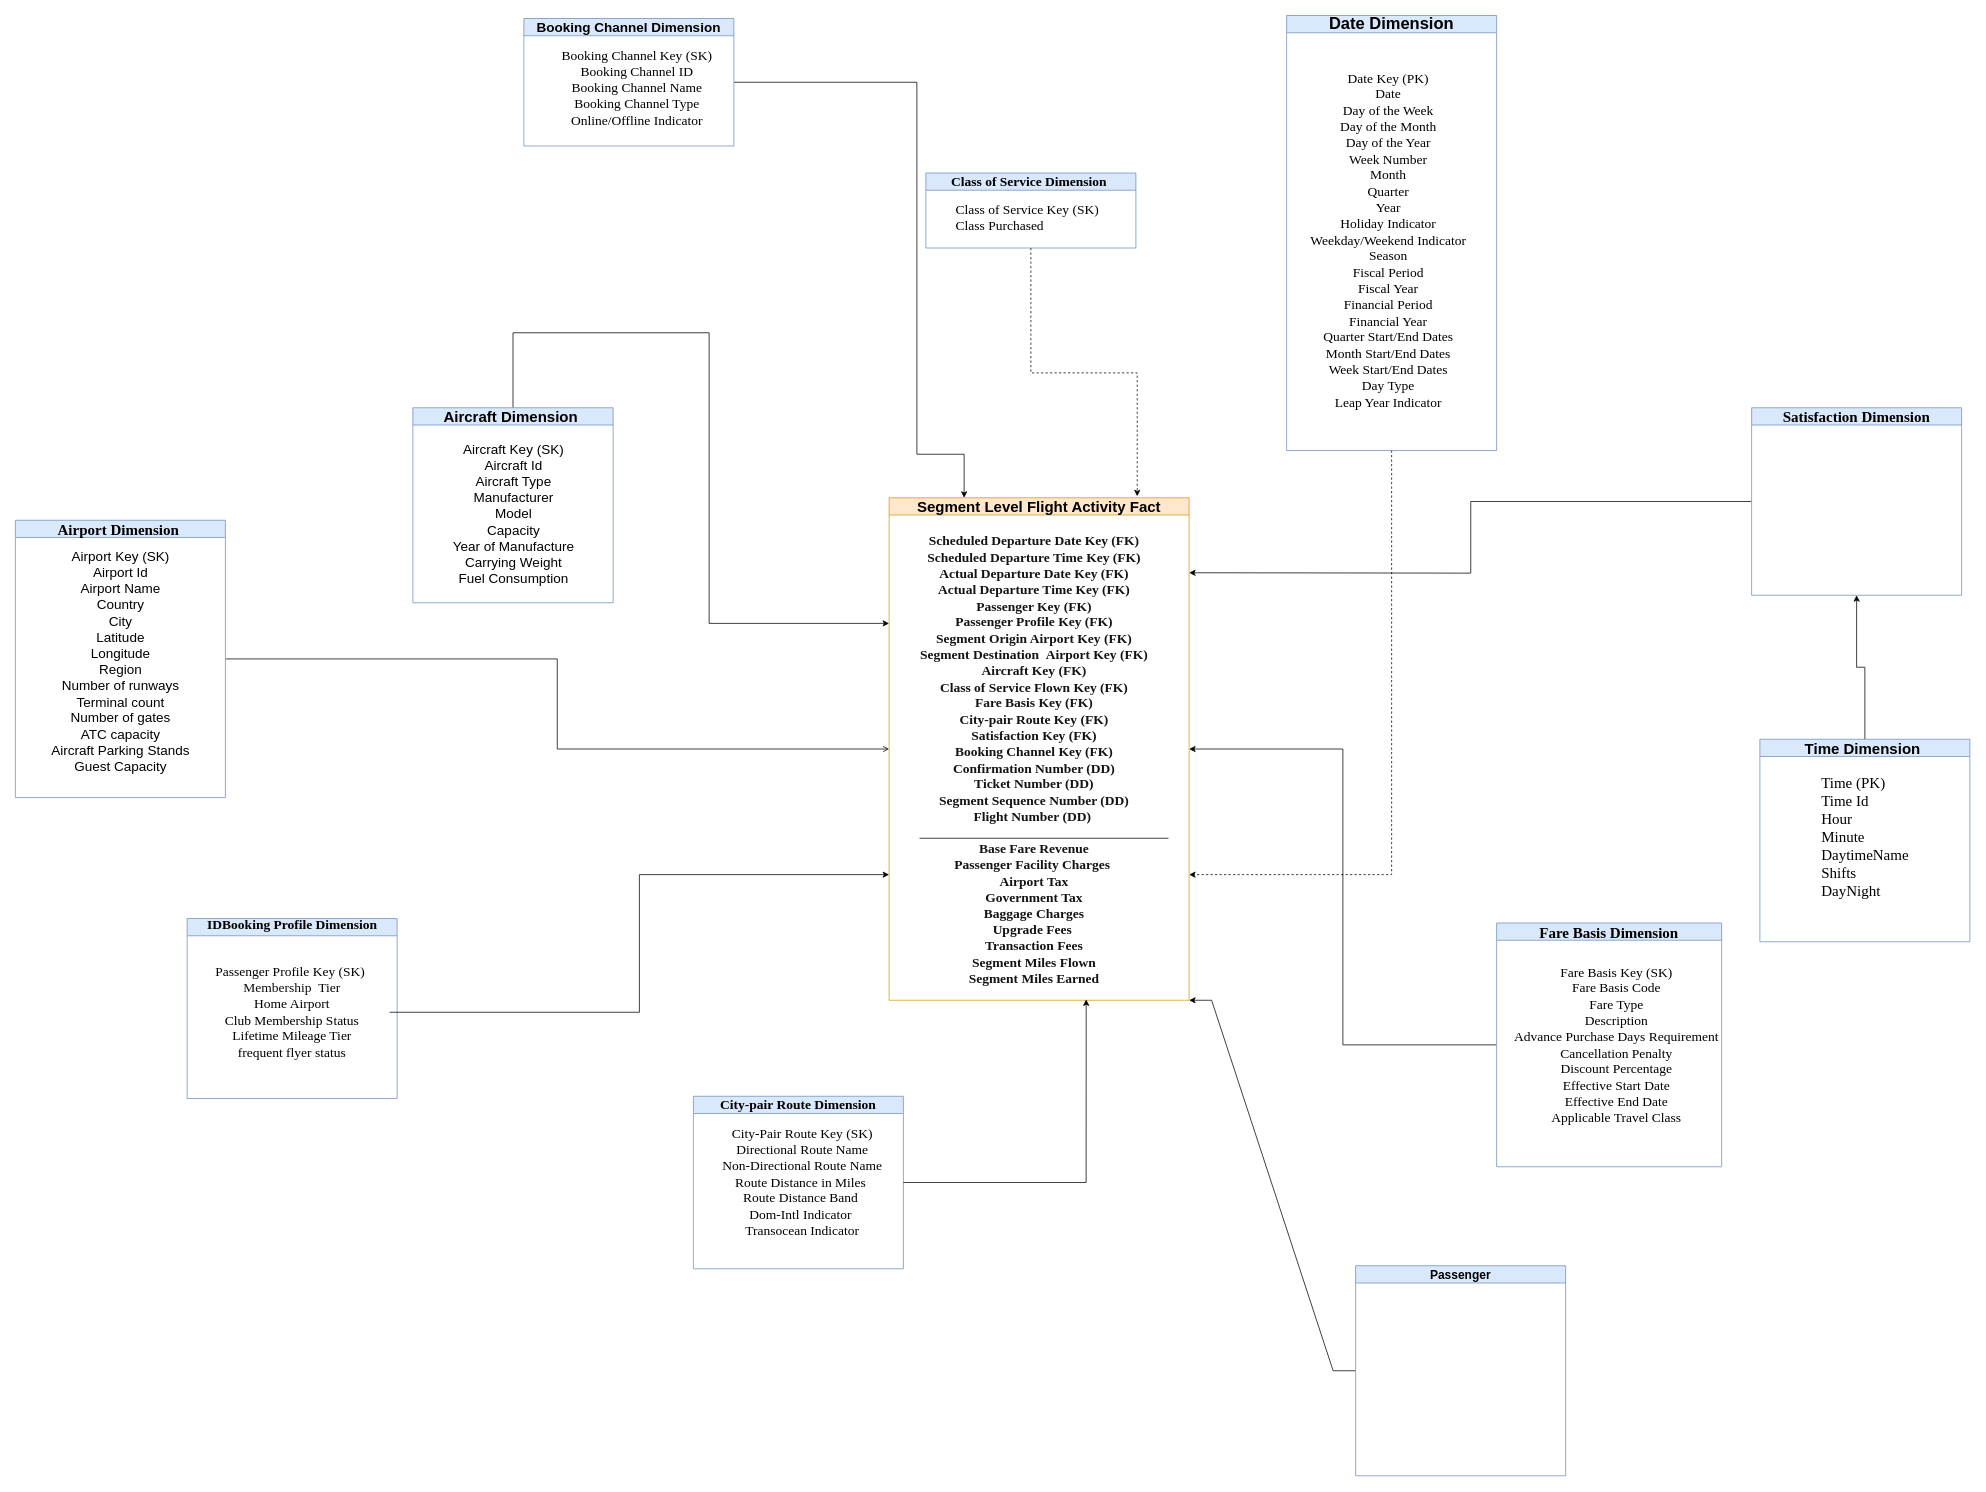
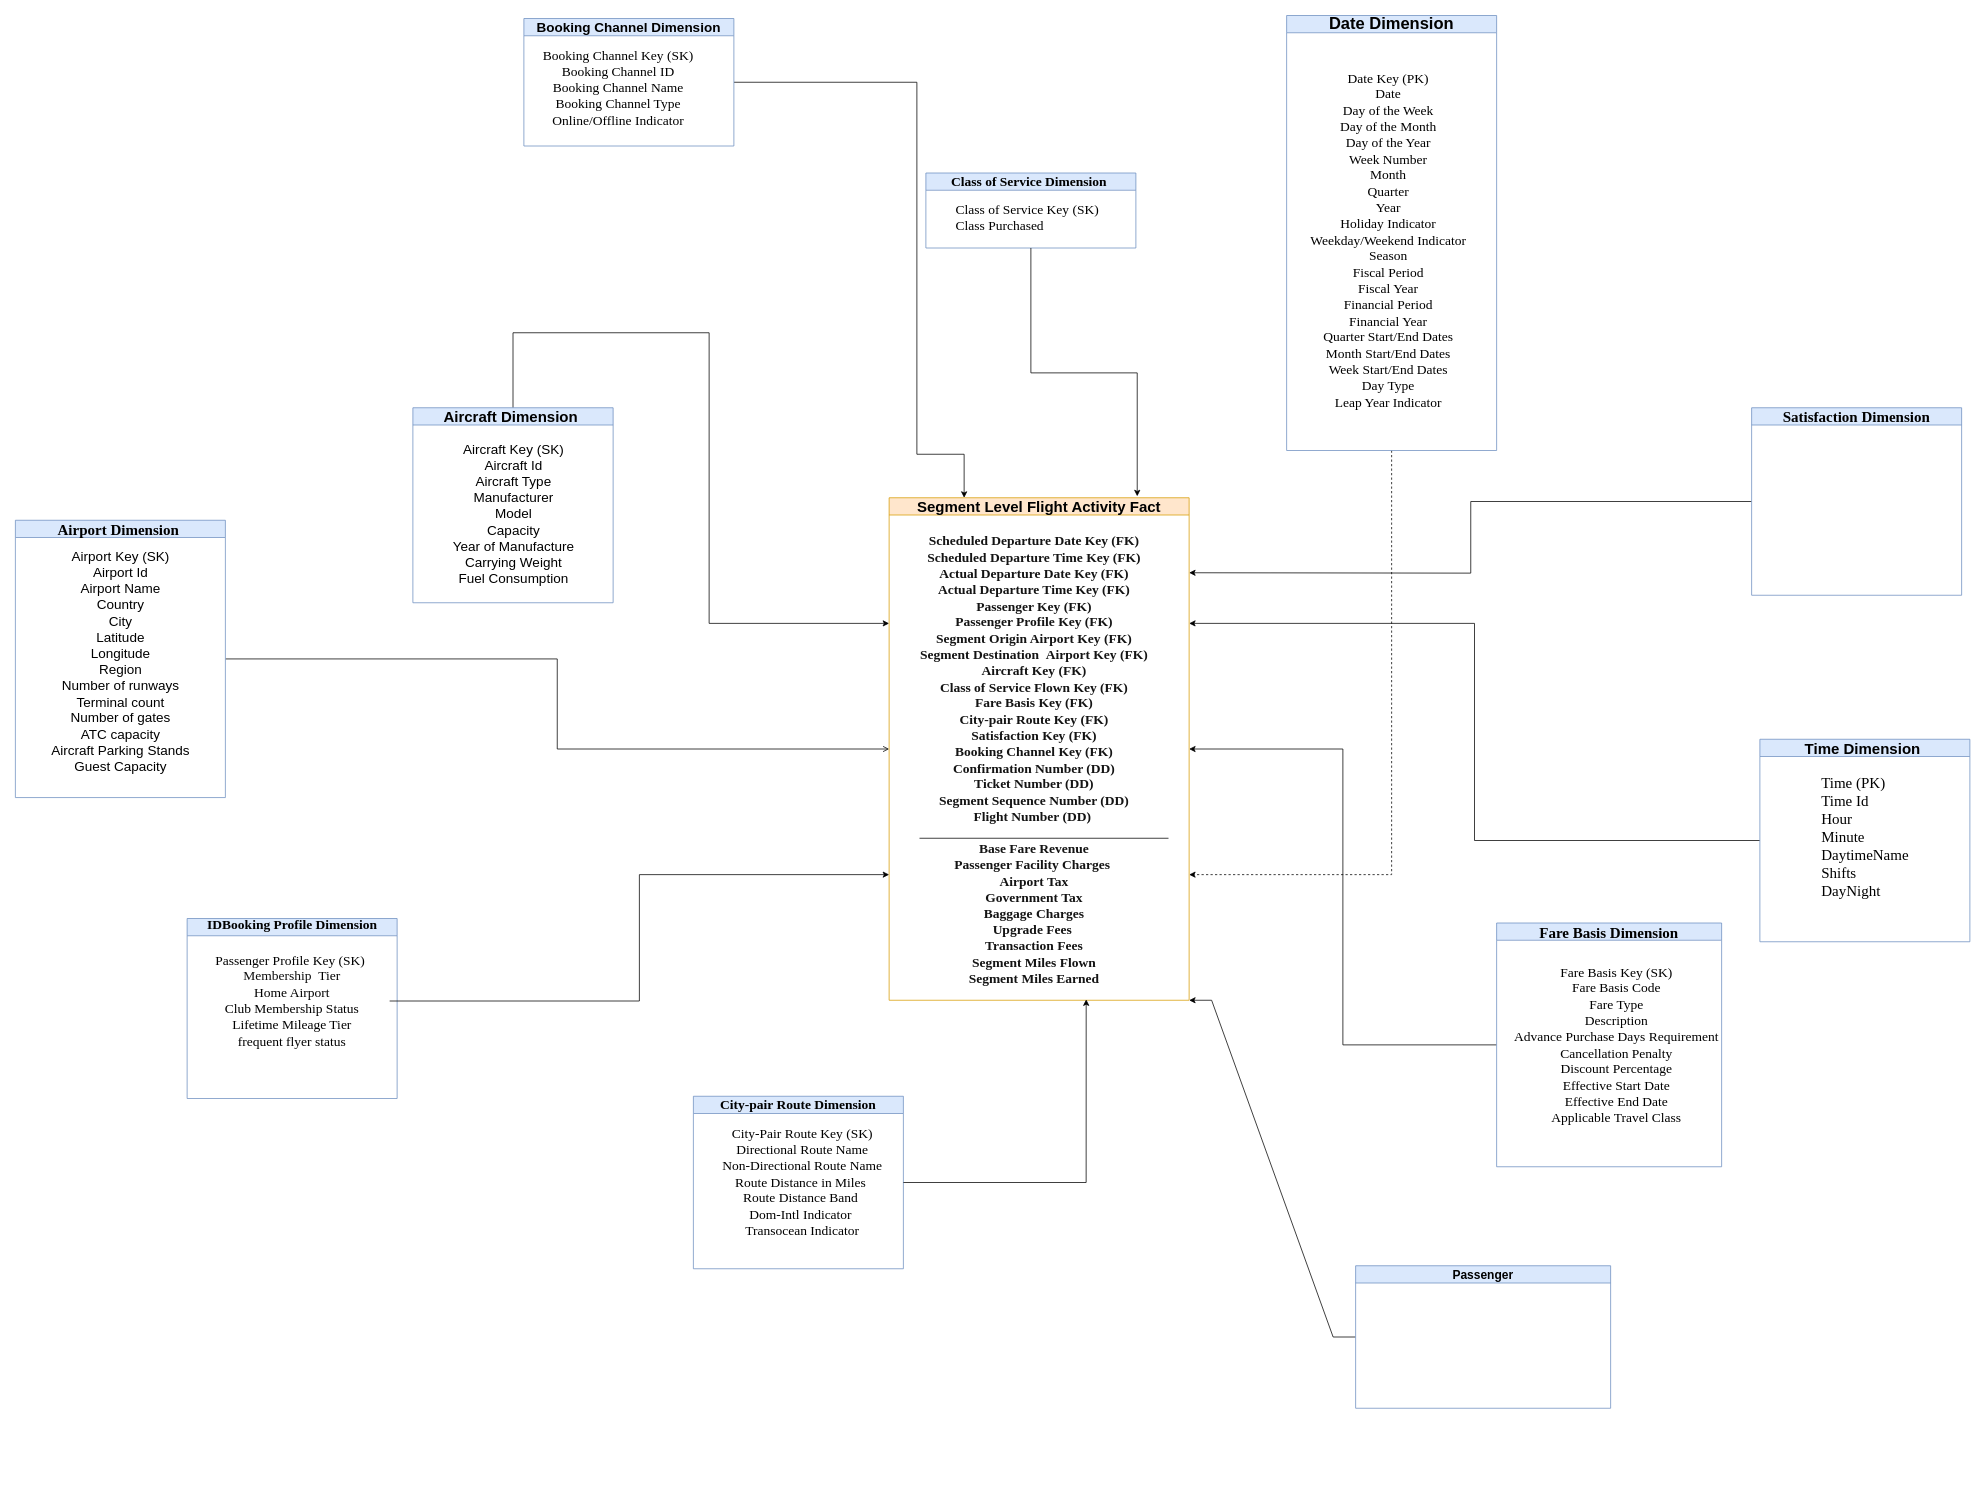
(637, 88) -> (618, 88)
(1080, 373) -> (1080, 373)
(1857, 639) -> (1475, 734)
(292, 1012) -> (292, 1001)
(1461, 1371) -> (1483, 1337)
